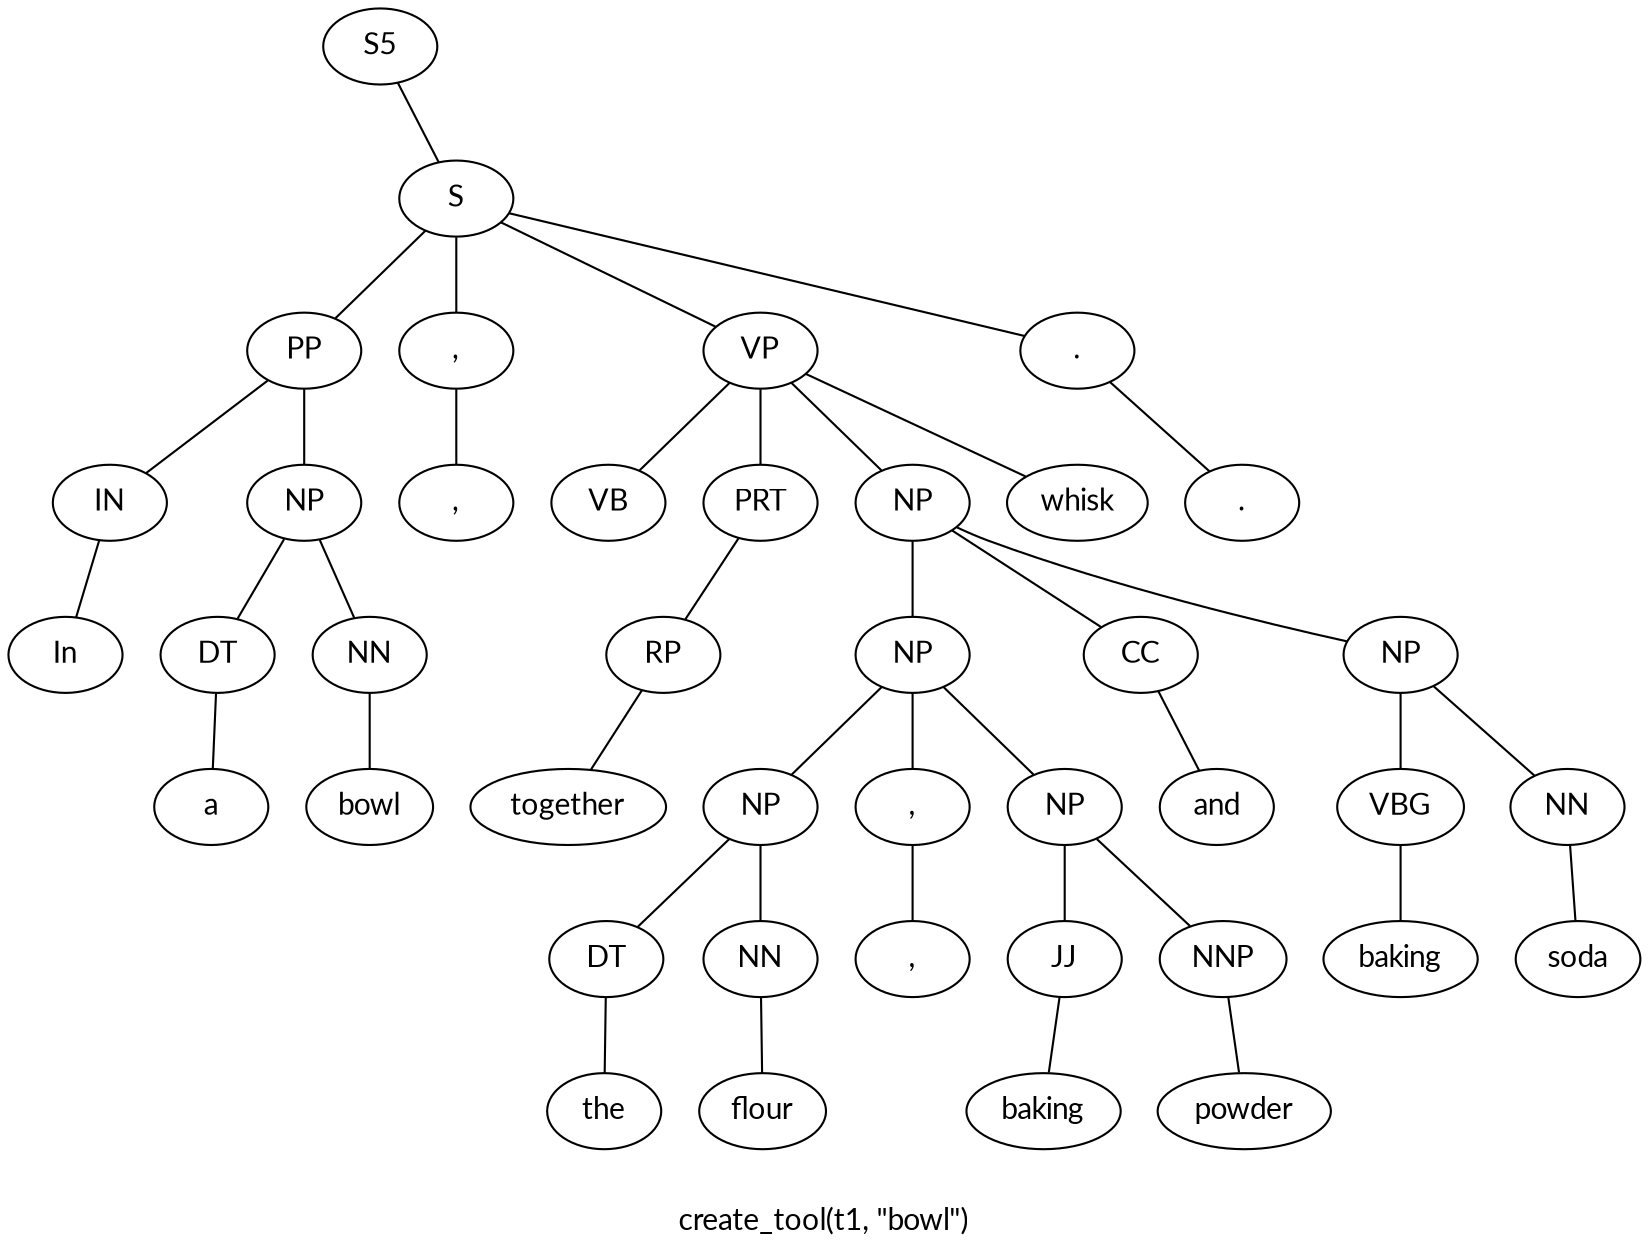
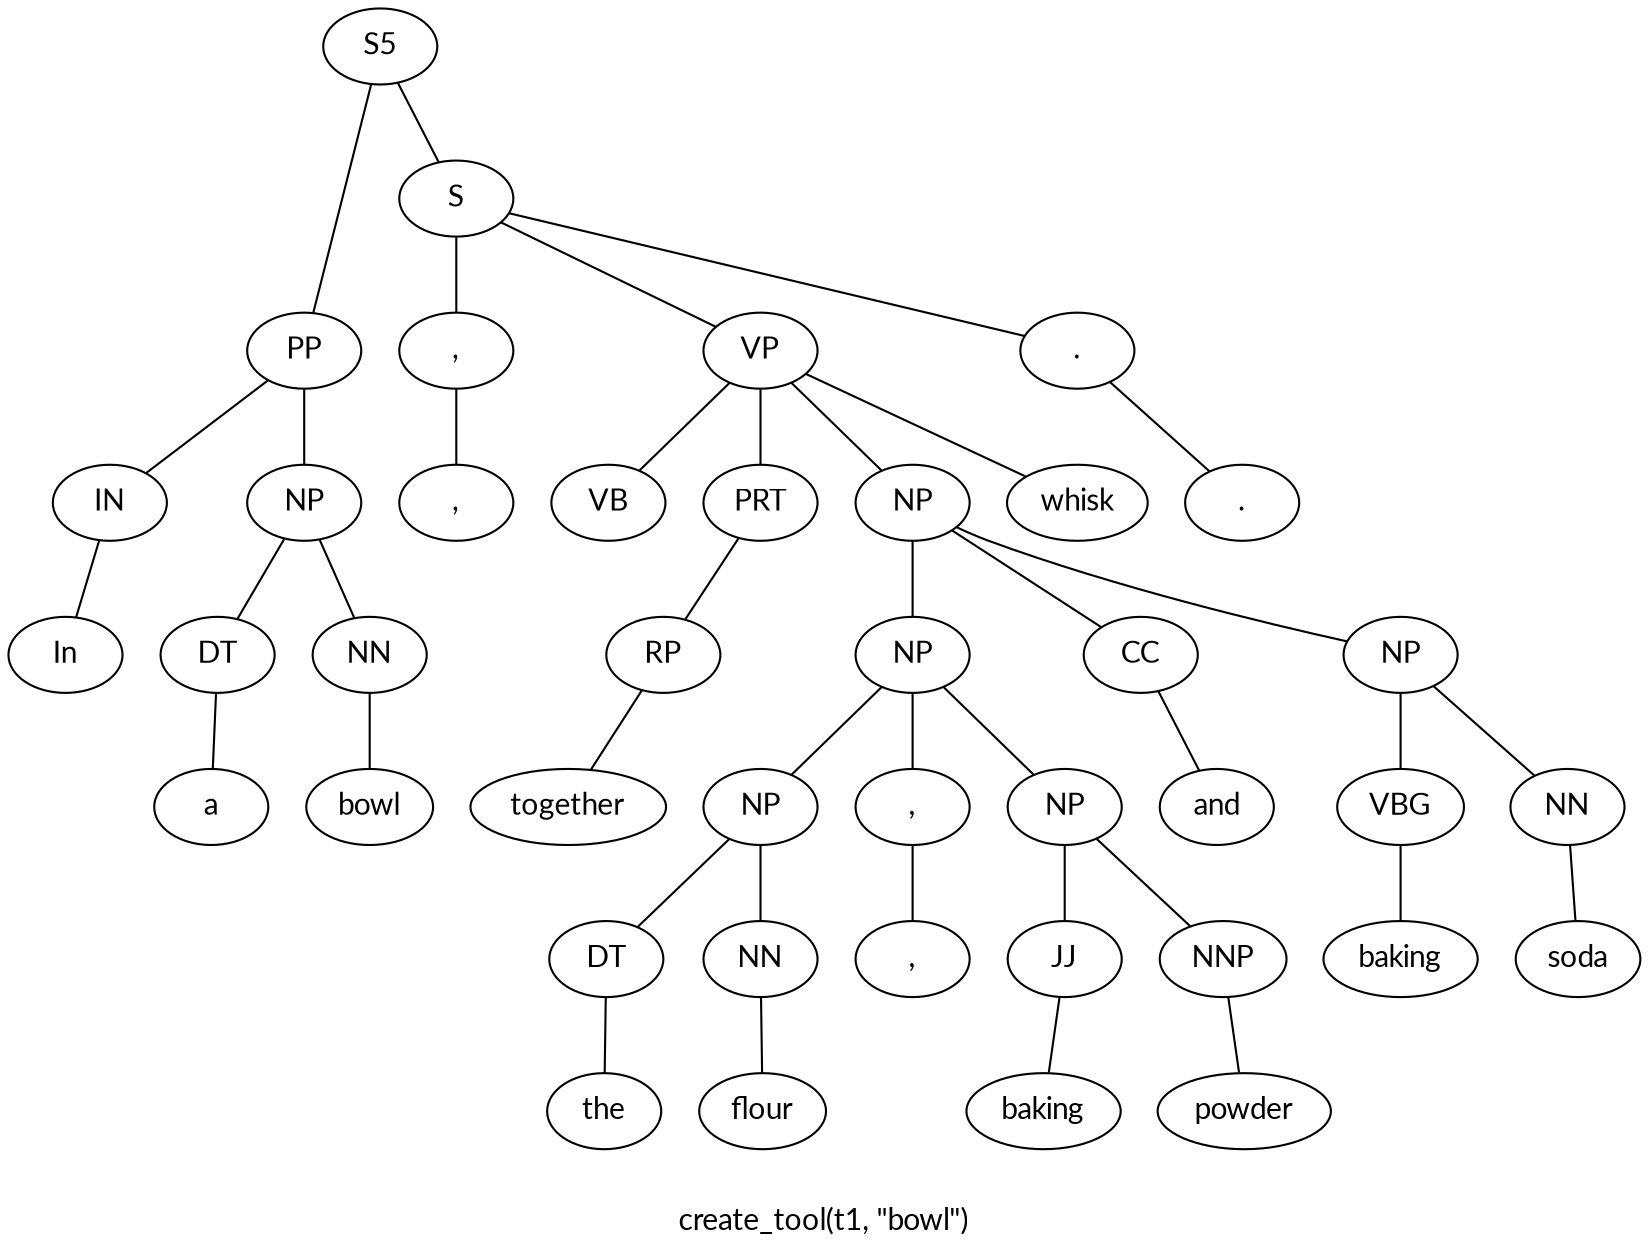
(380, 274) -> (342, 199)
